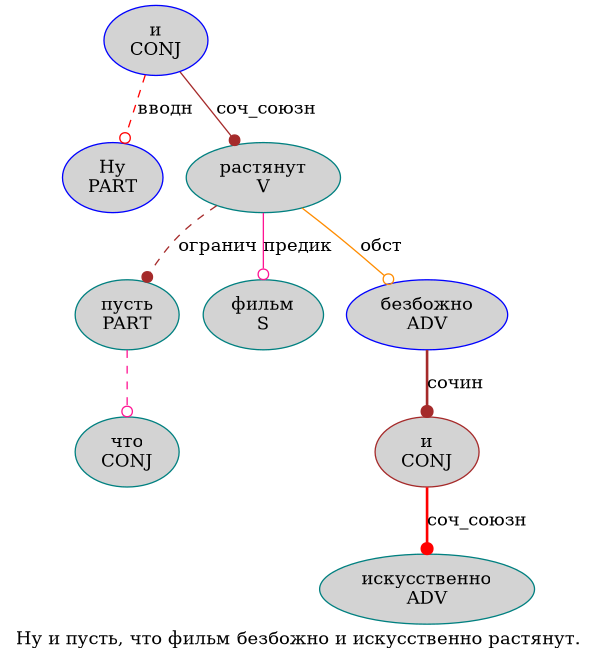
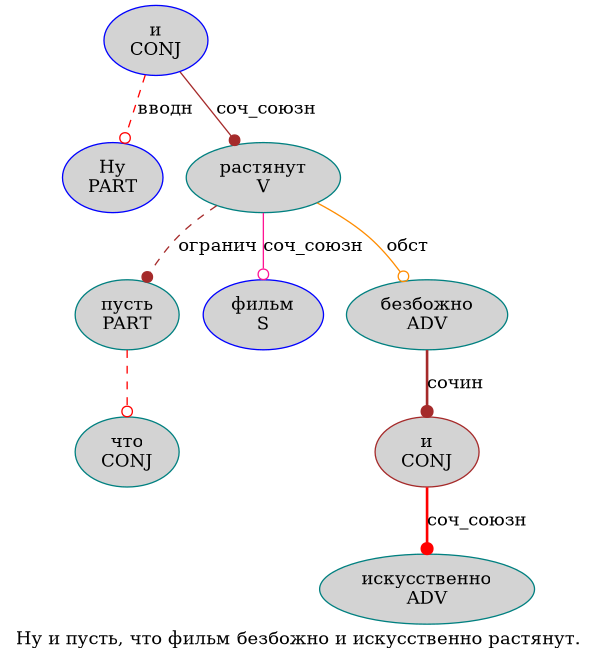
(298, 246) -> (313, 246)
(263, 315) -> (263, 315)
(427, 315) -> (427, 315)
(127, 378) -> (127, 378)
